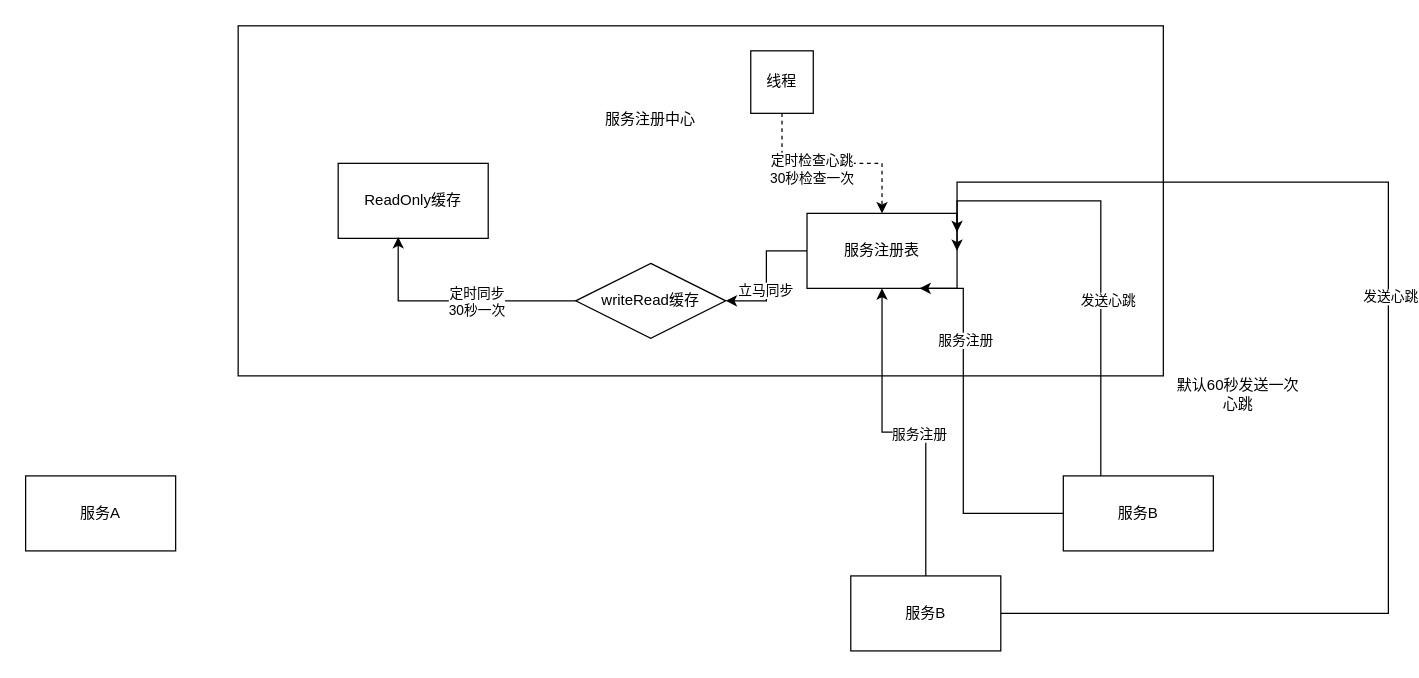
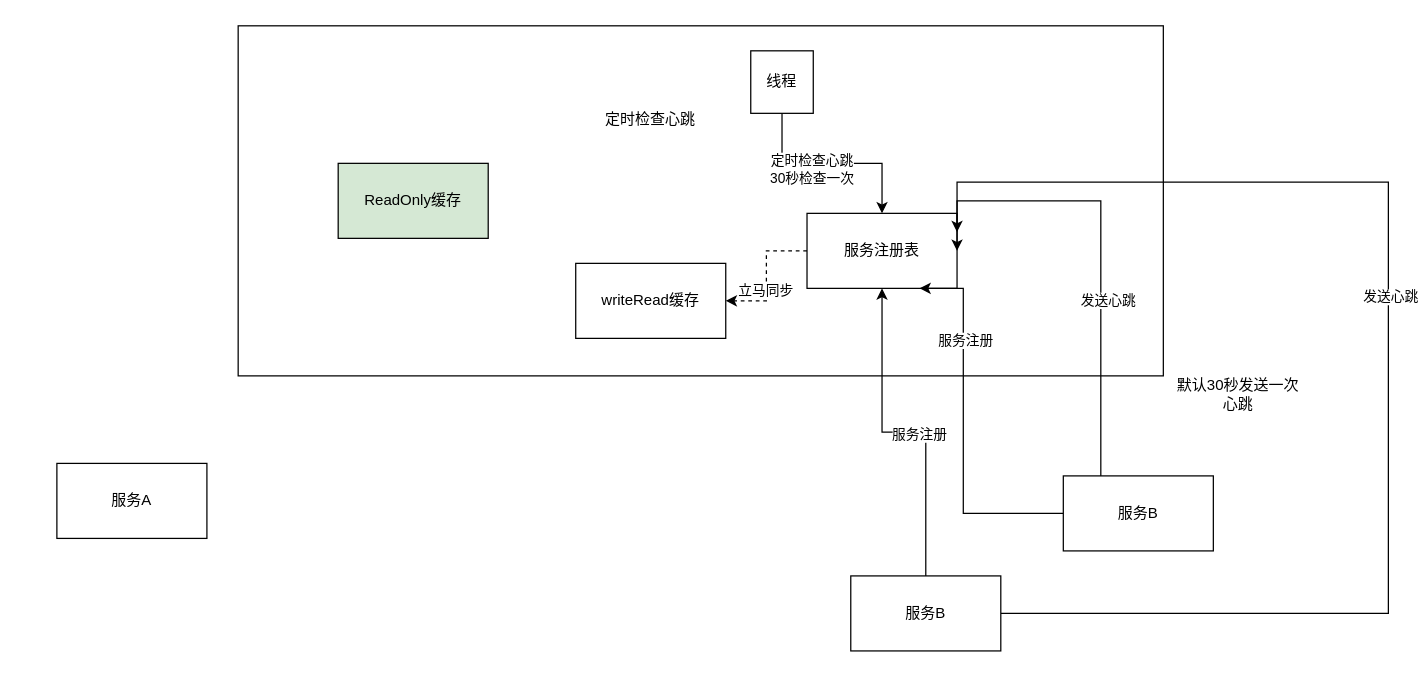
(651, 119) -> (651, 119)
(882, 168) -> (882, 168)
(413, 201) -> (413, 201)
(768, 251) -> (768, 251)
(419, 301) -> none
(651, 301) -> (651, 301)
(1238, 394) -> (1238, 394)
(101, 513) -> (132, 501)
